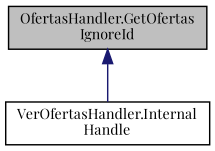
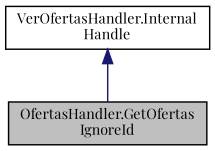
(108, 83) -> (108, 83)
